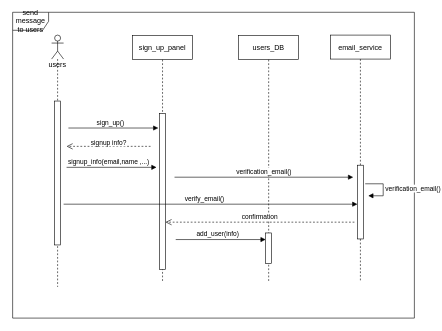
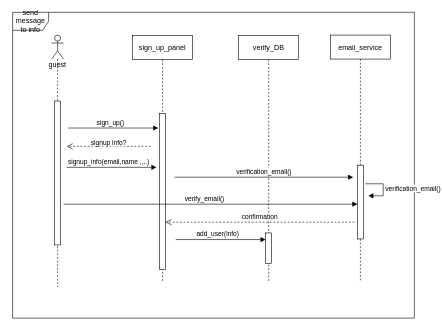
(30, 21) -> (30, 21)
(268, 48) -> (268, 48)
(57, 70) -> (57, 70)
